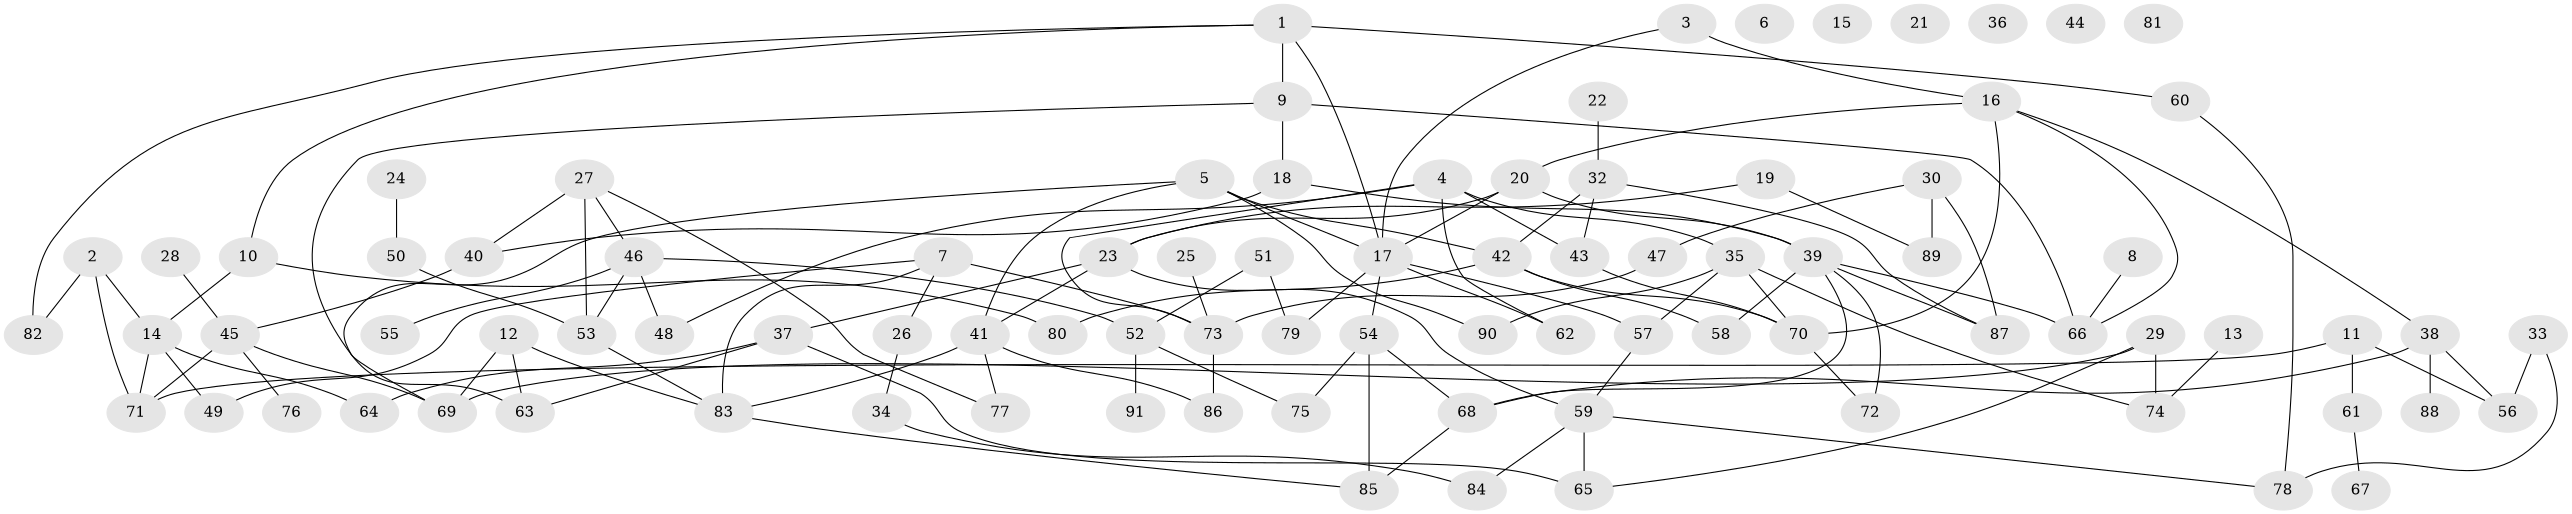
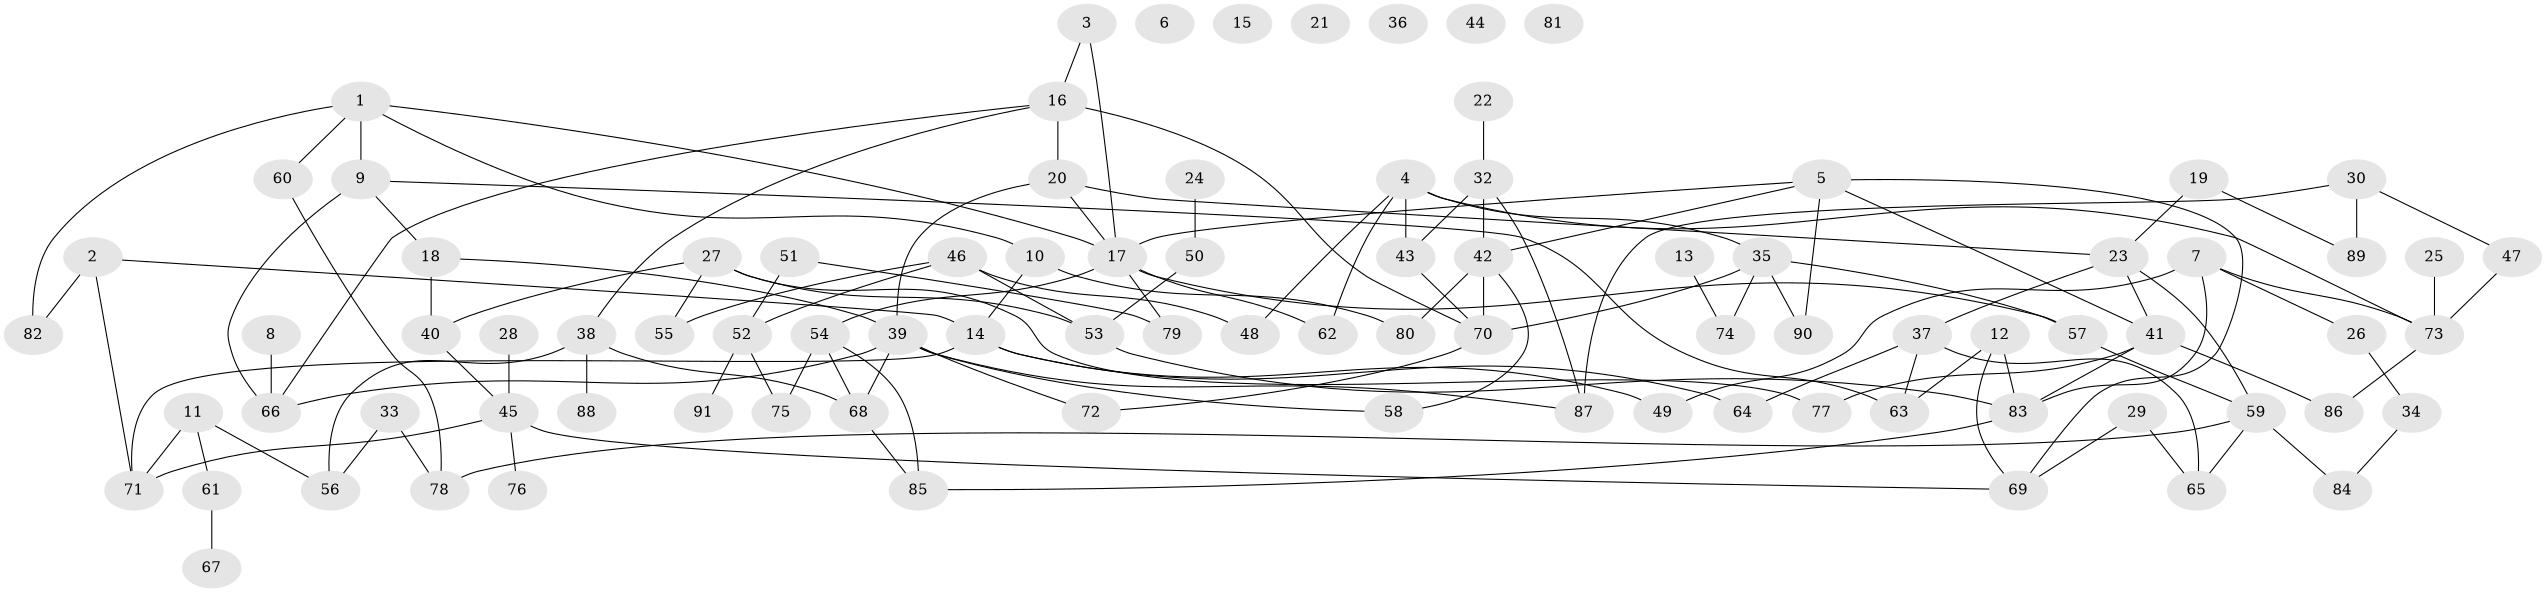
(609, 218) -> (692, 290)
(2156, 374) -> none
